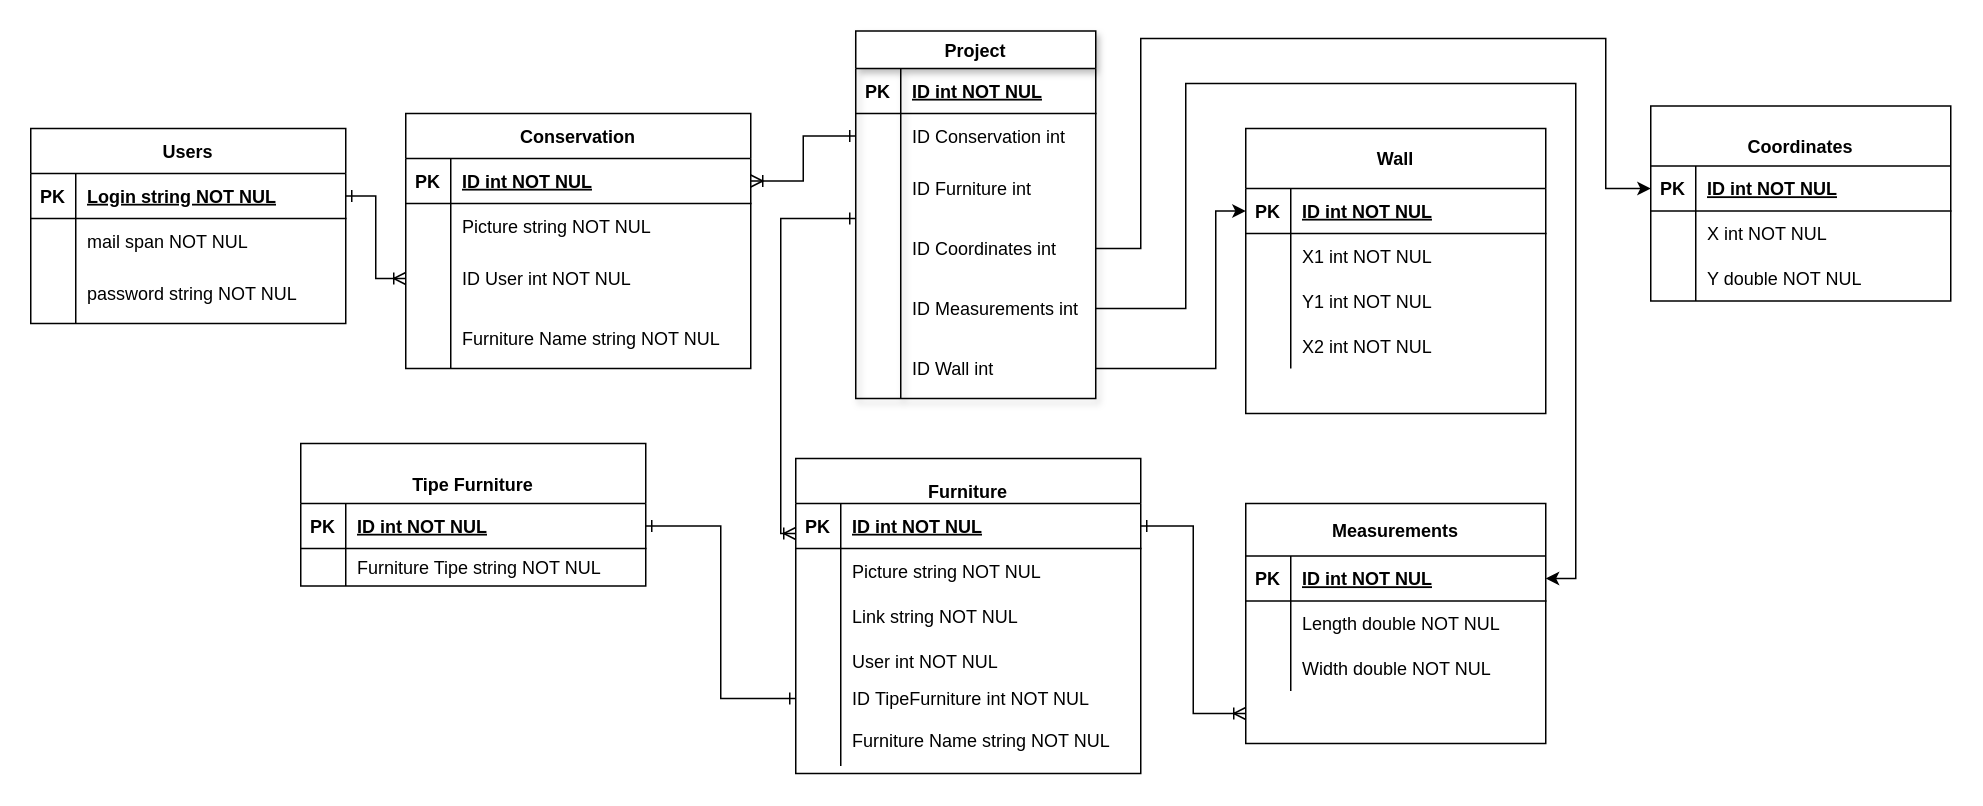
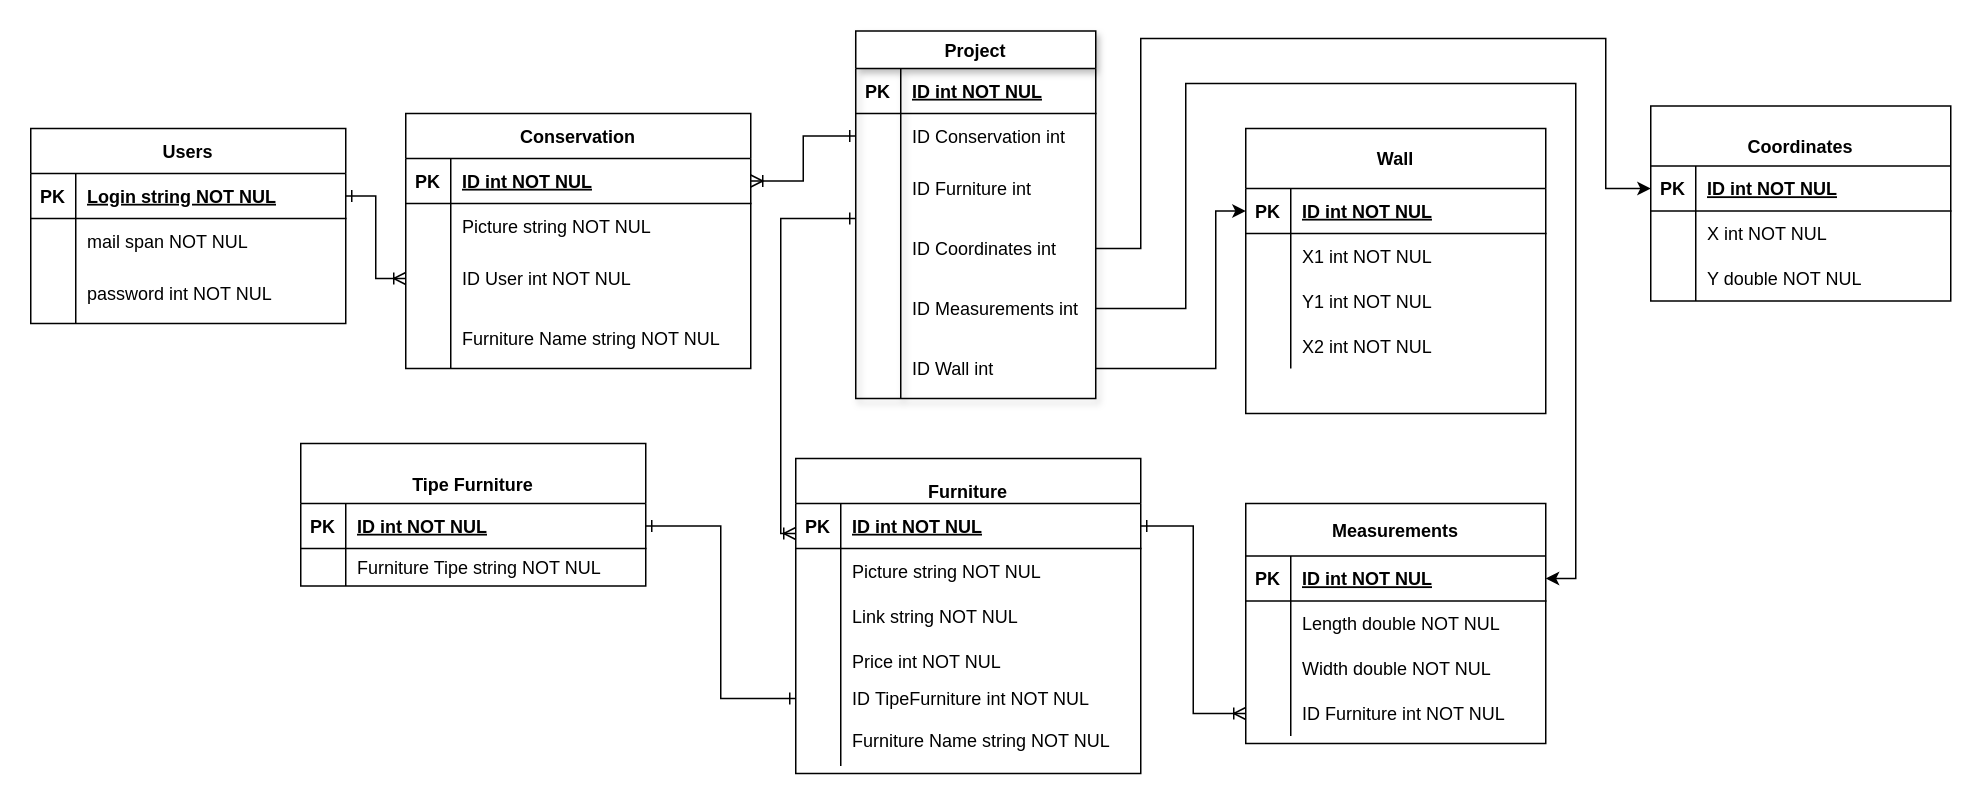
(194, 294) -> (178, 294)
(926, 662) -> (928, 662)
none -> (1418, 713)
